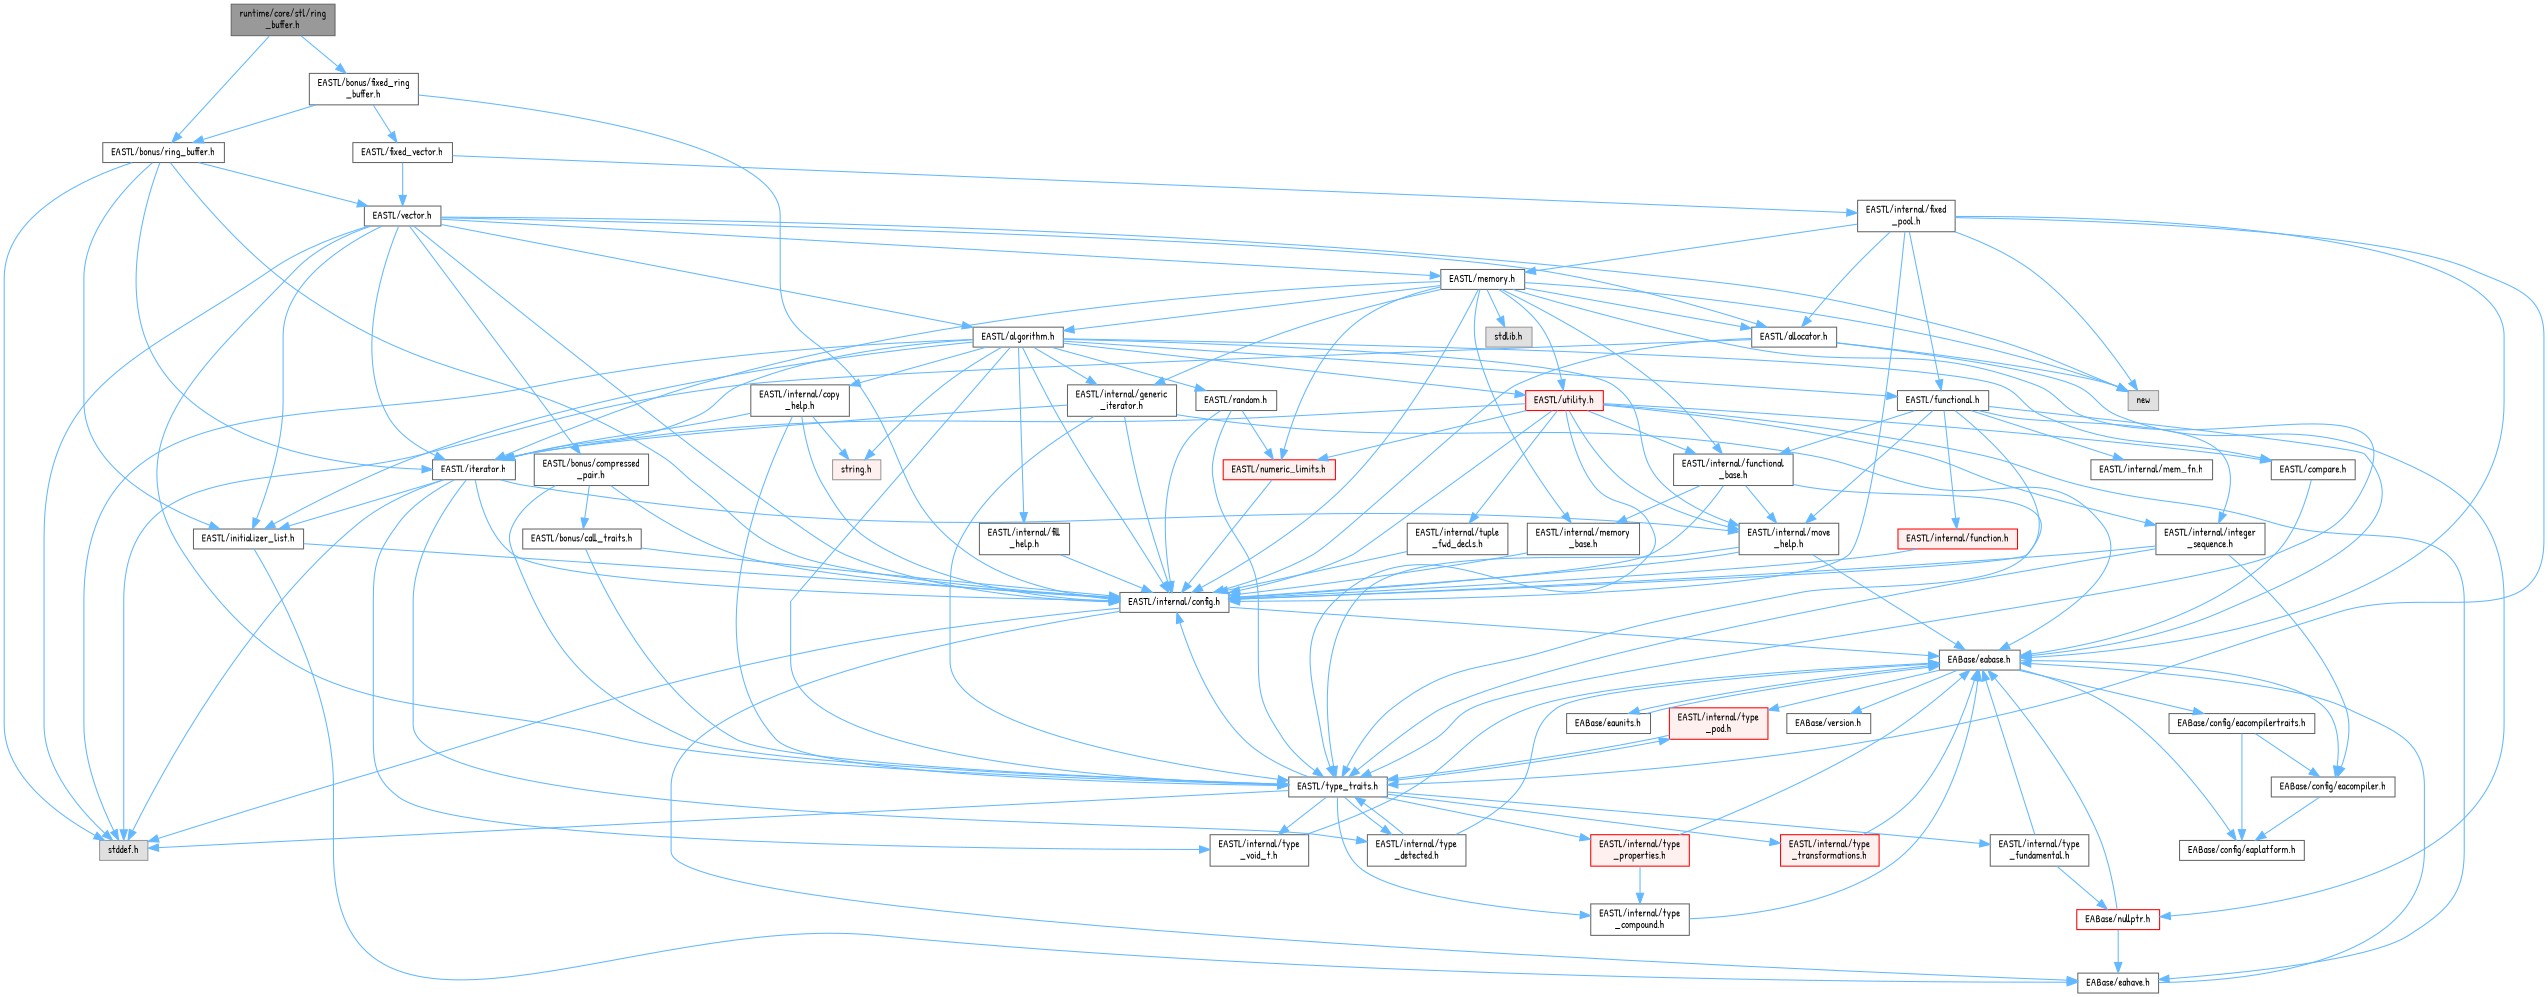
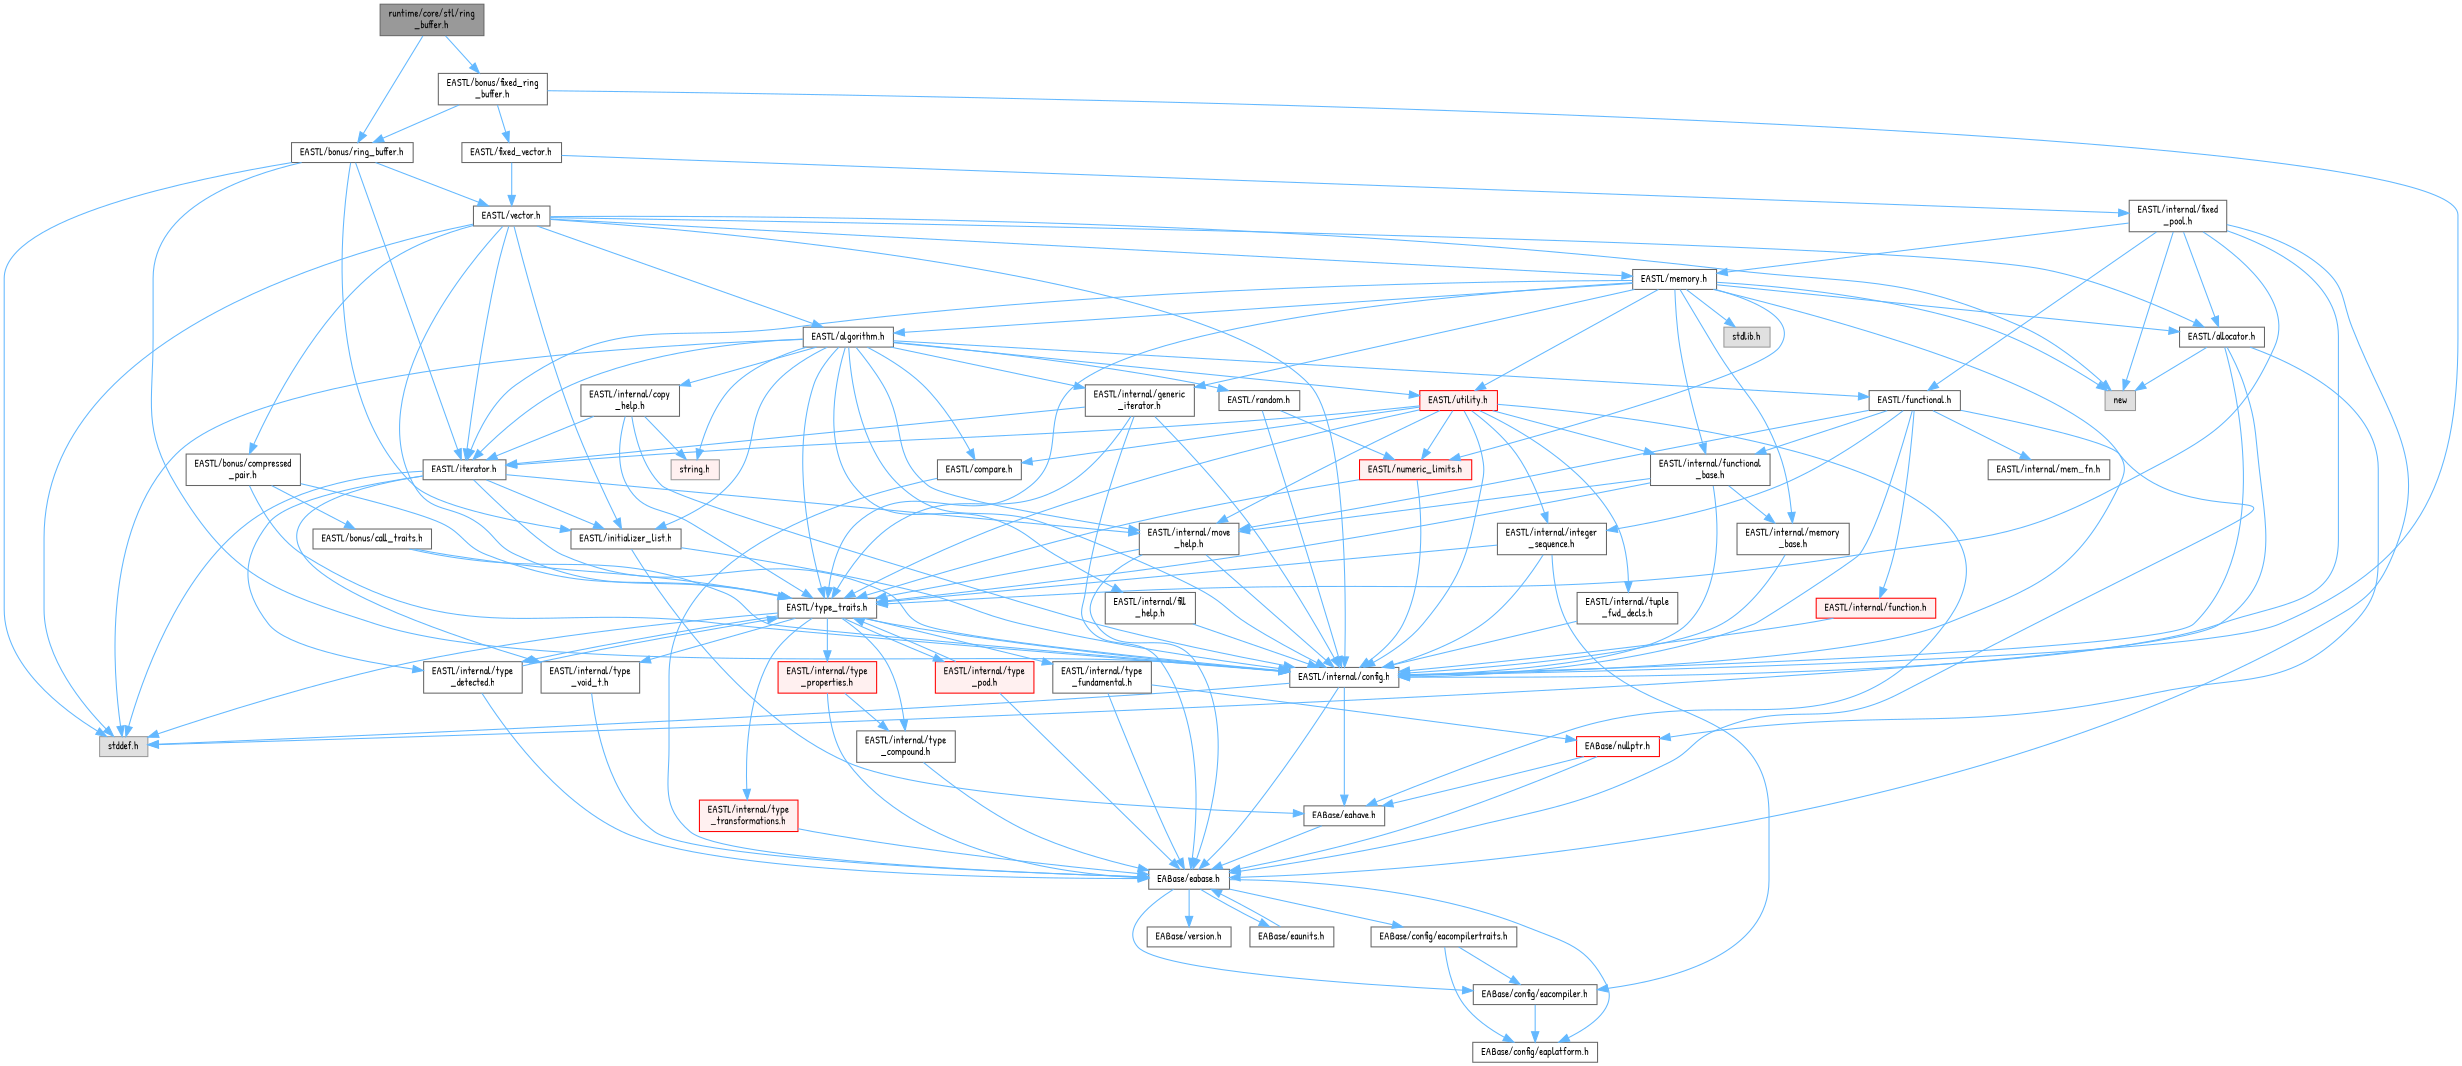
(1258, 623) -> (1135, 522)
(1859, 689) -> (1086, 777)
